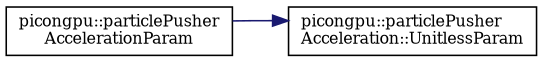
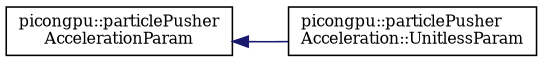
(253, 21) -> (268, 42)
